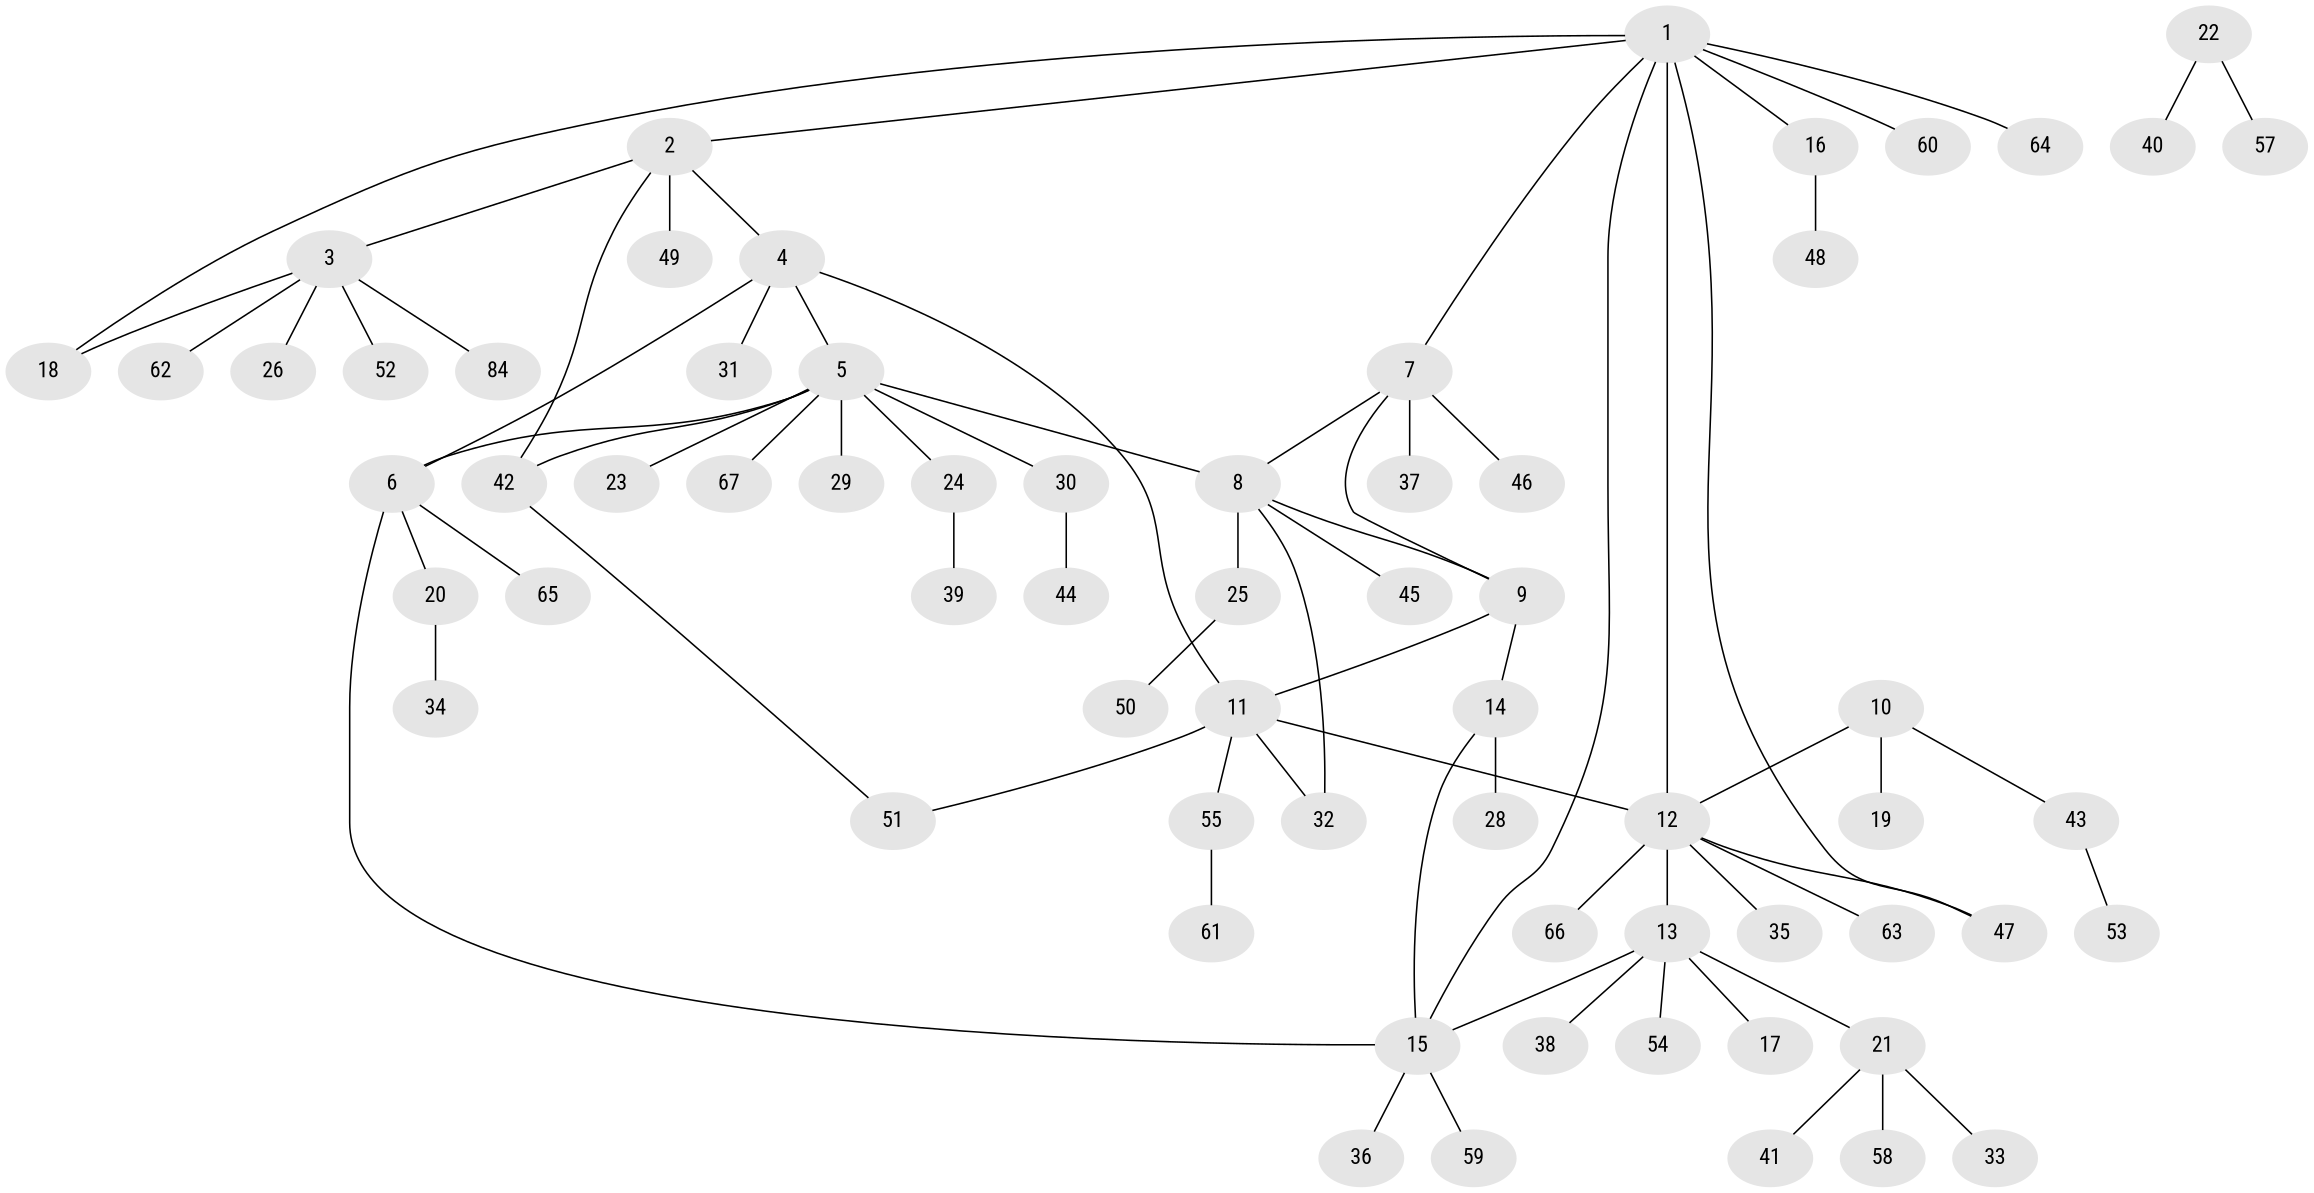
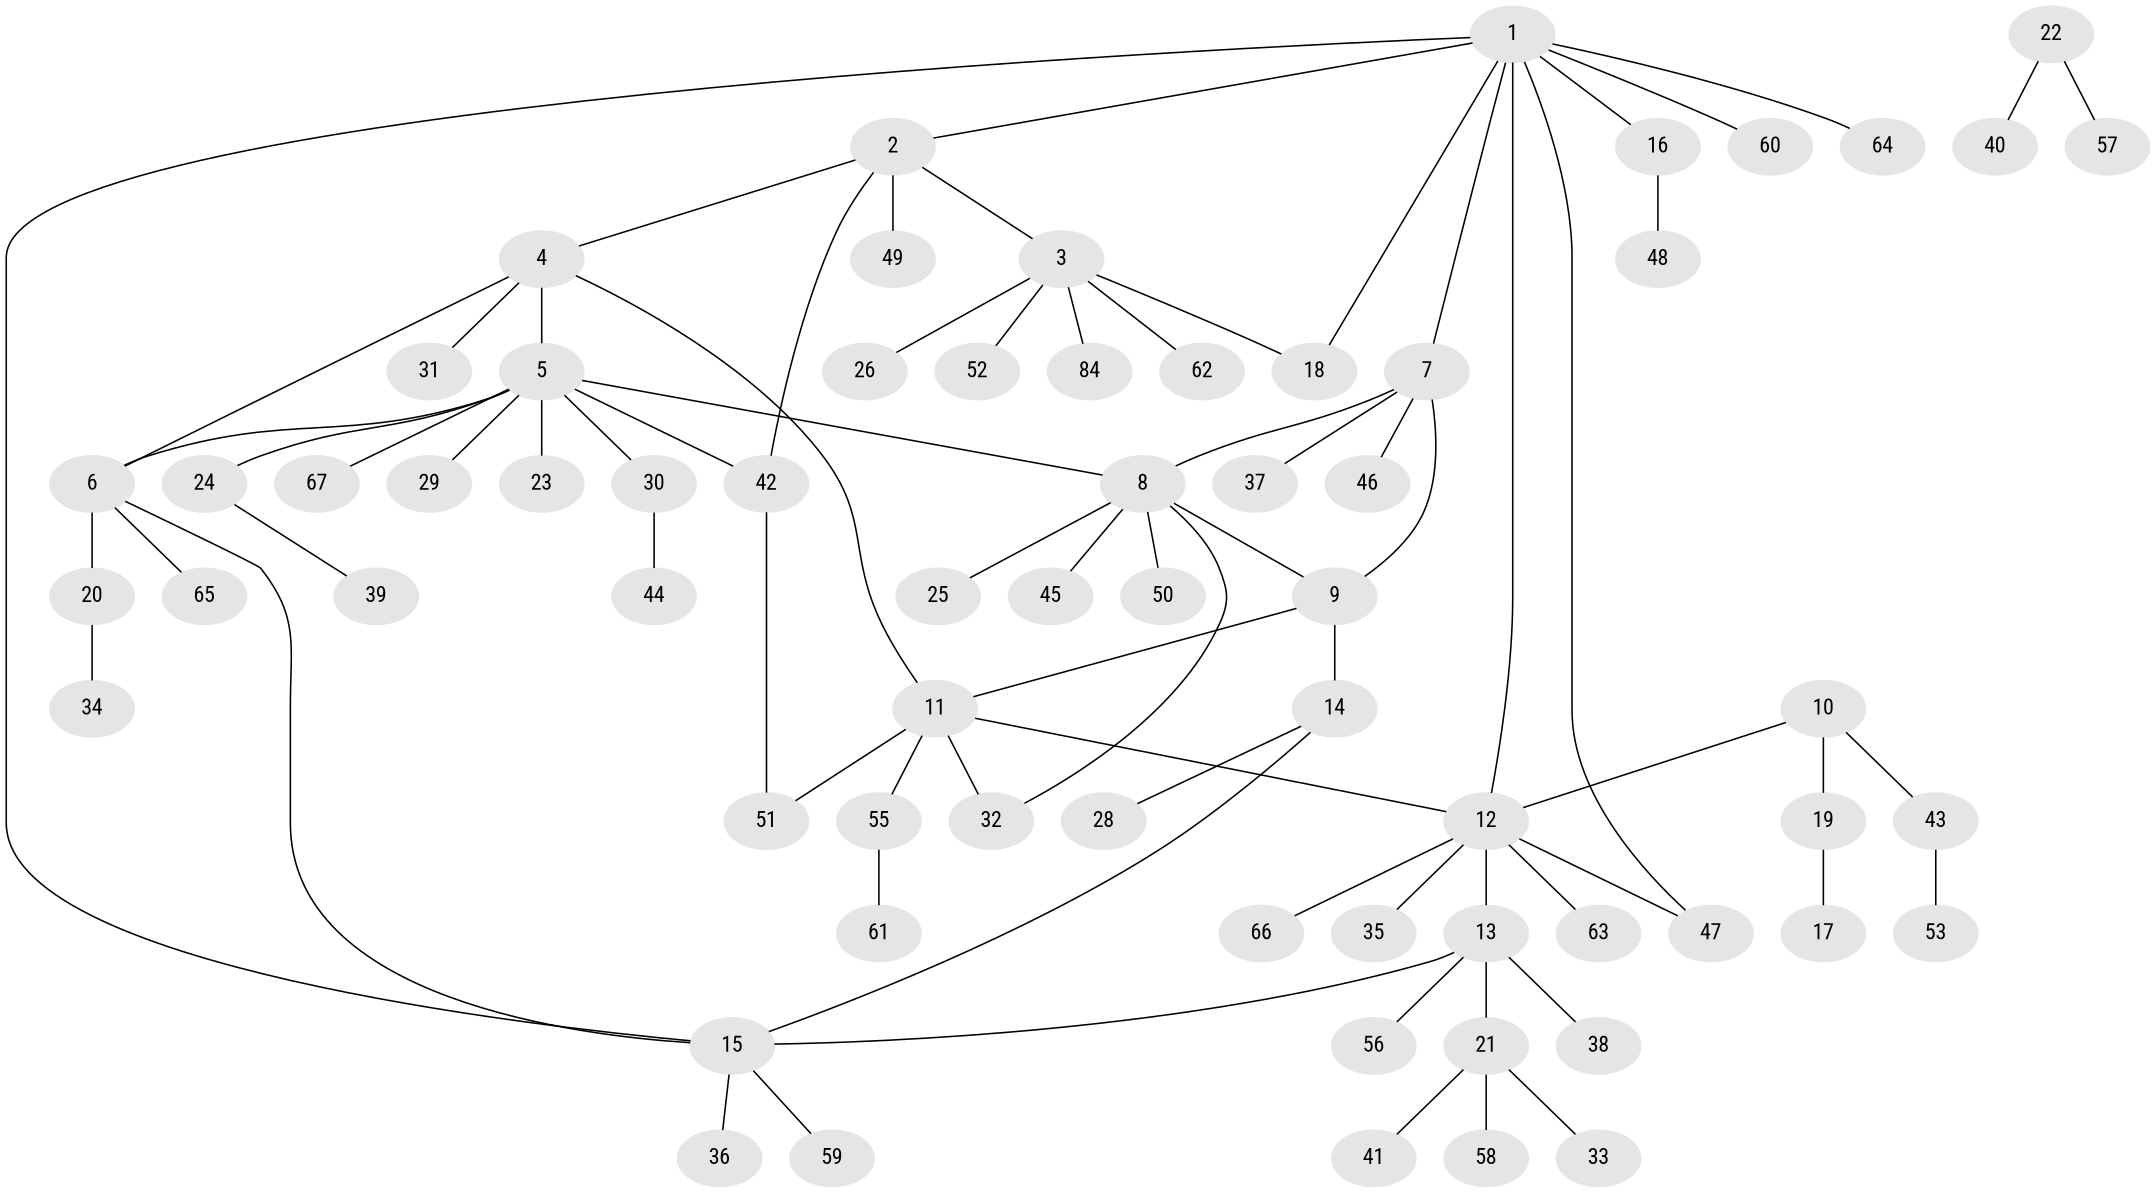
(1182, 652) -> (1153, 540)
(1719, 990) -> (1823, 878)
(1658, 1046) -> (1374, 1046)
